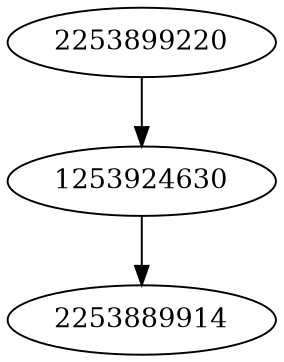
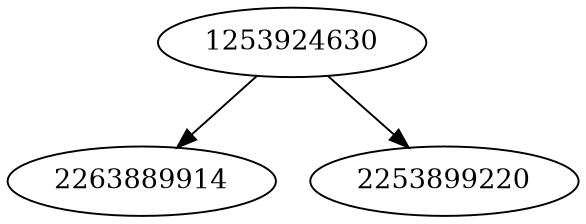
(142, 102) -> (361, 105)
(142, 320) -> (142, 181)
